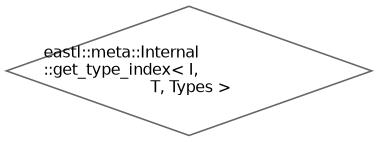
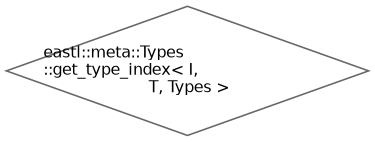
(189, 71) -> (187, 71)
